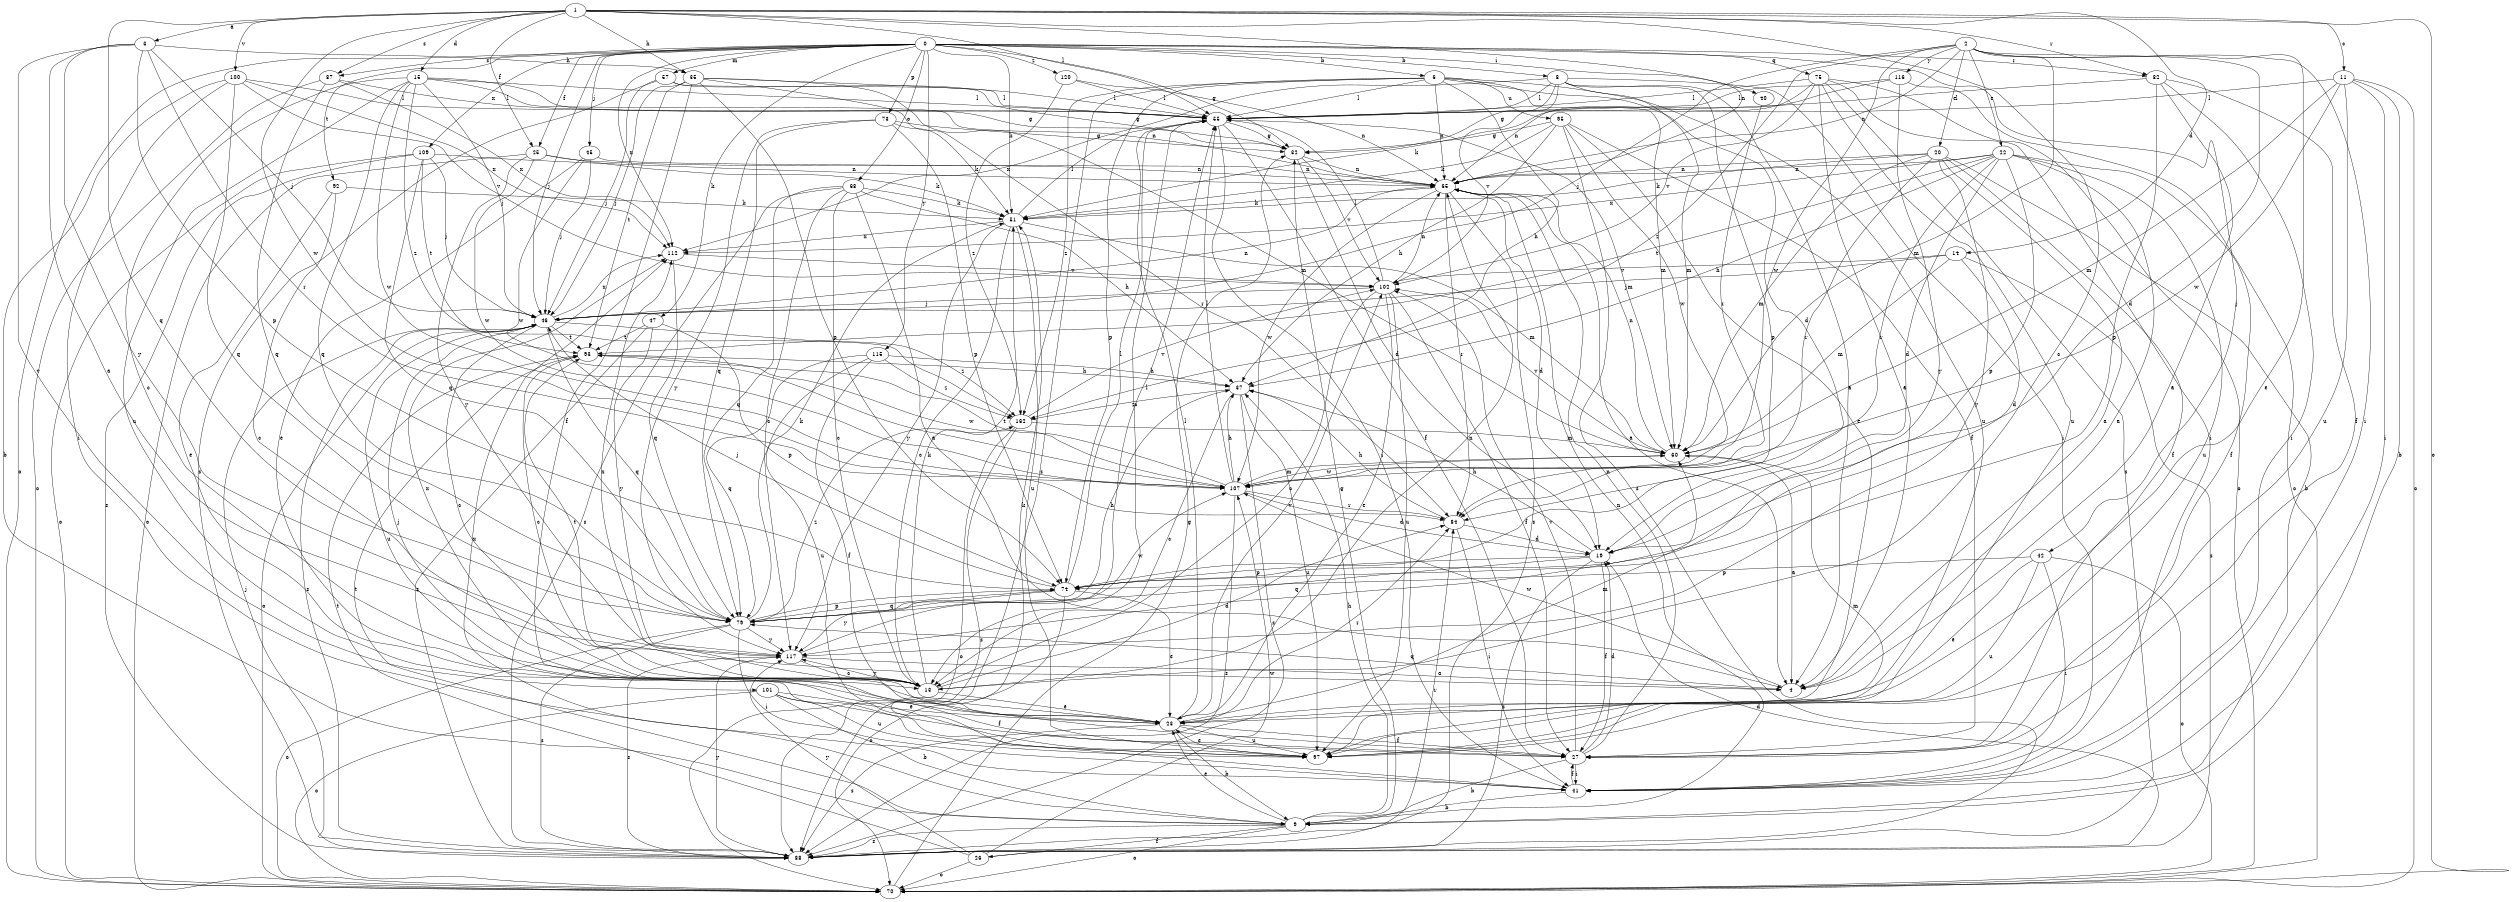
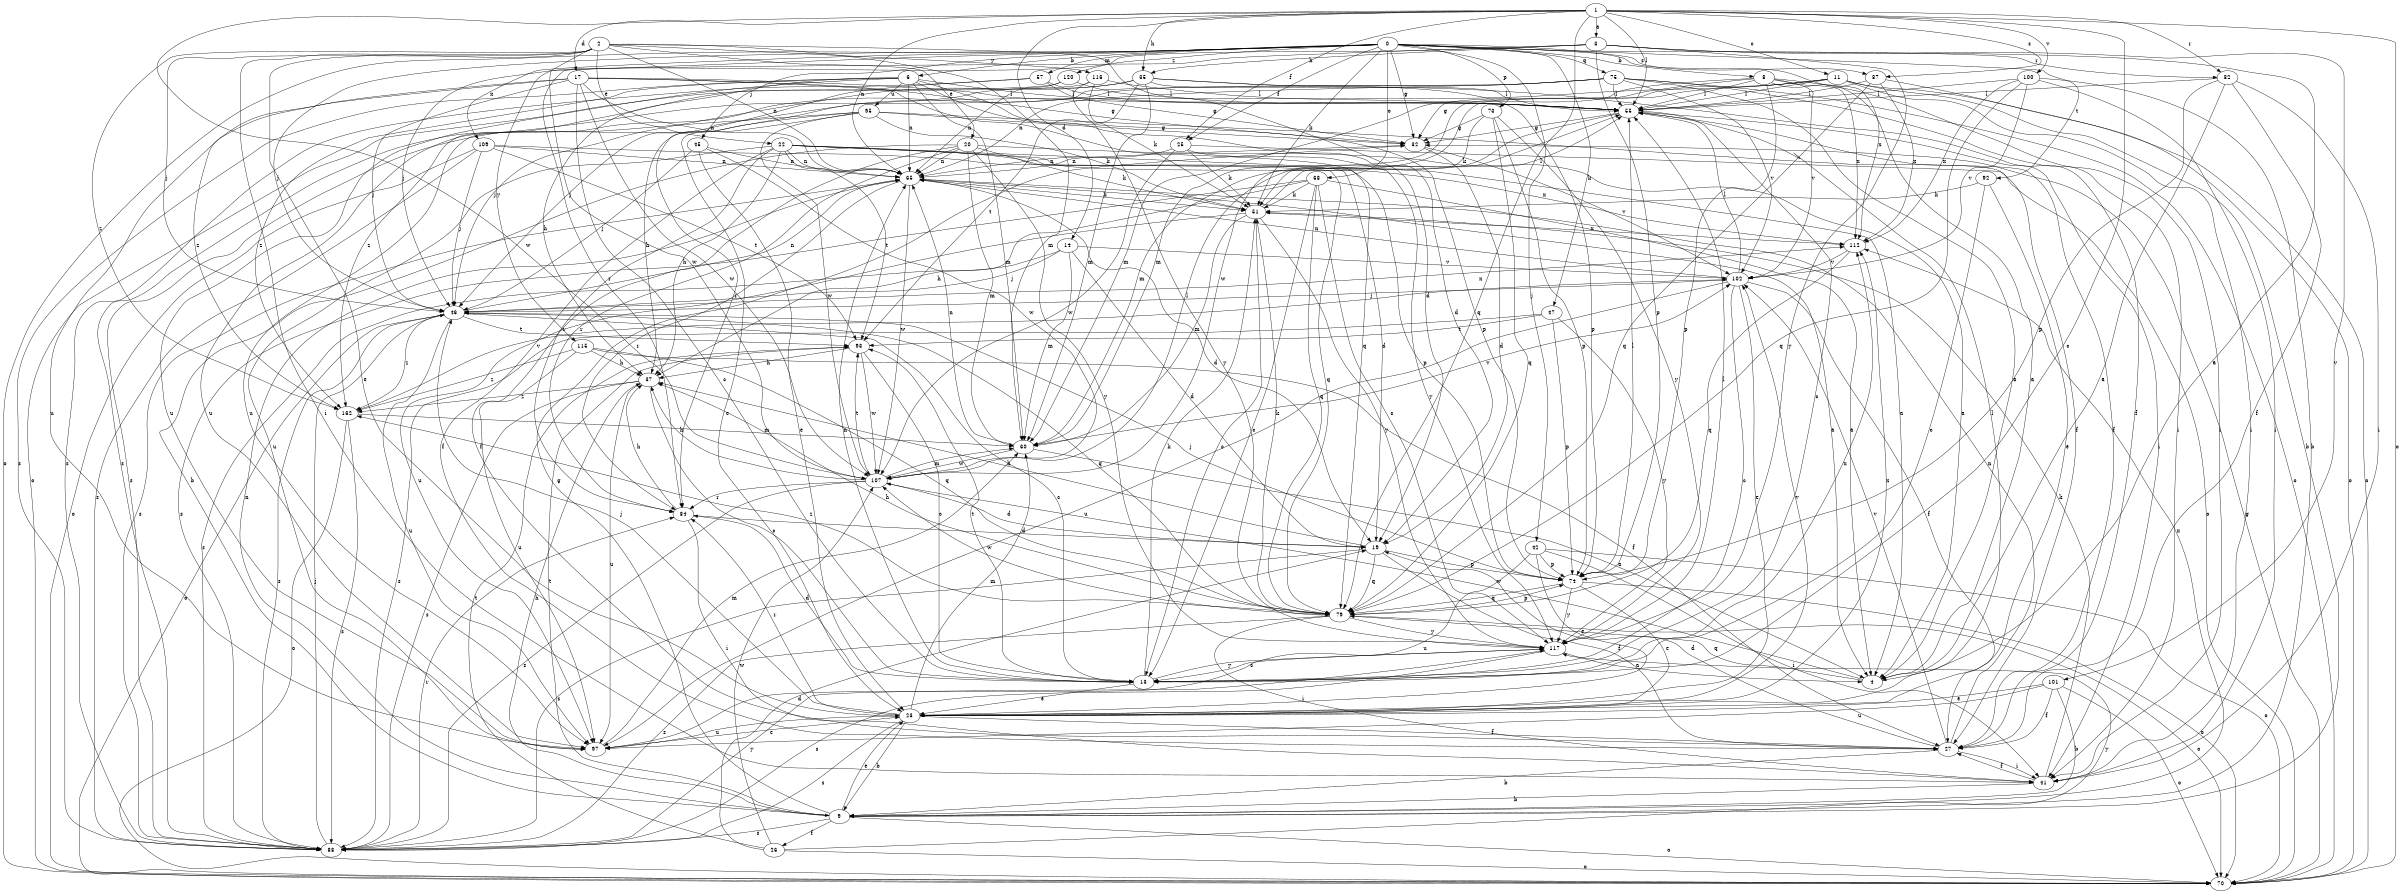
(417, 78) -> (578, 78)
(1764, 98) -> none
